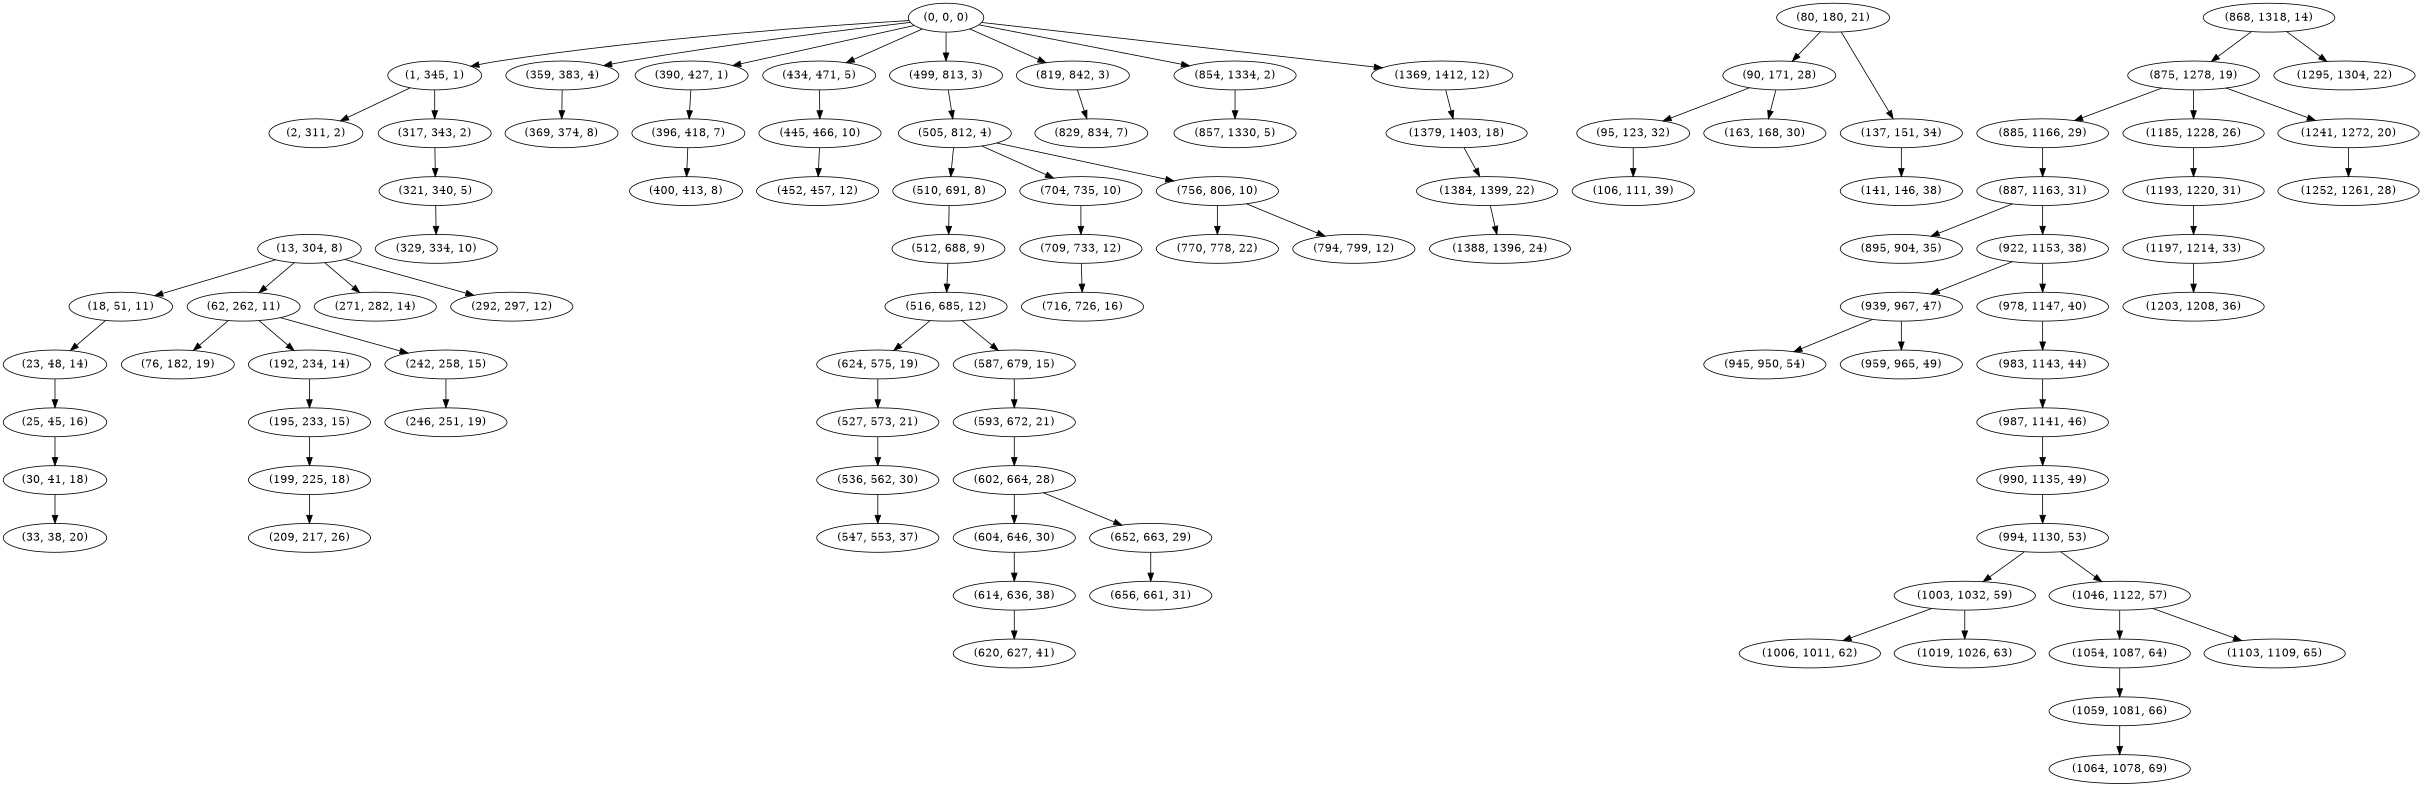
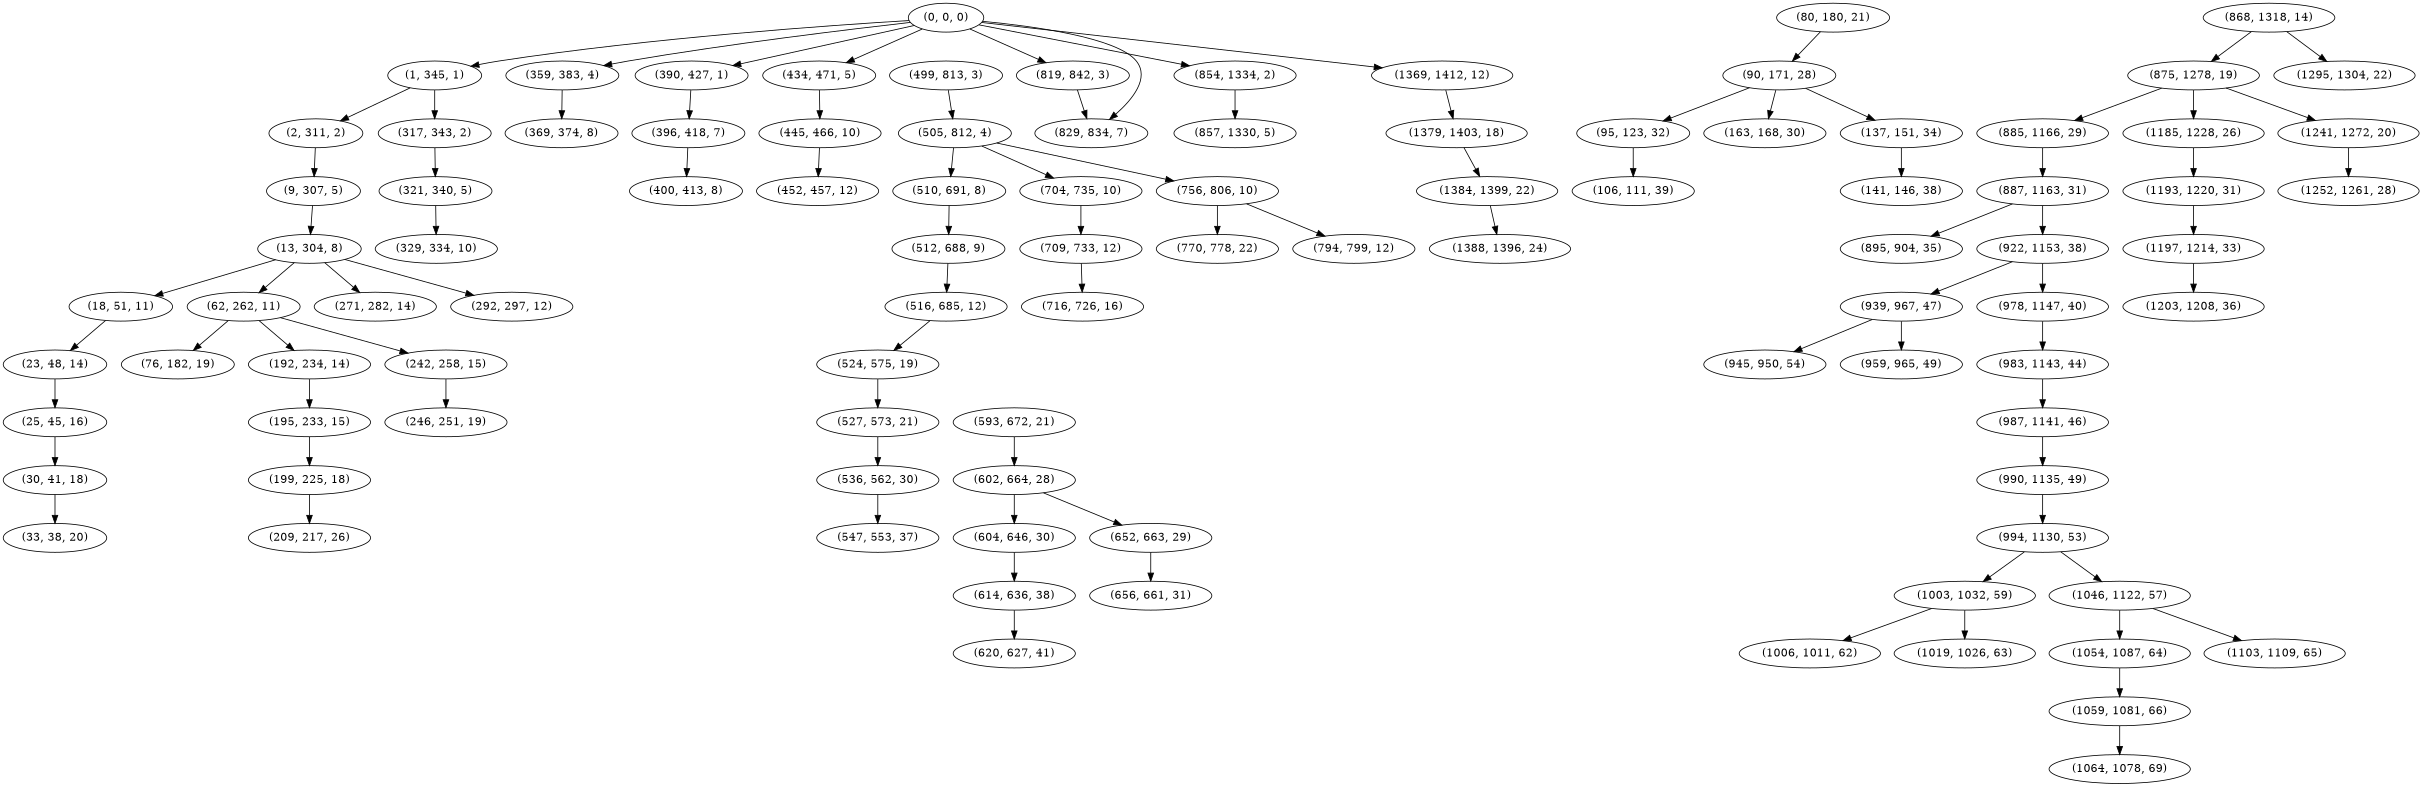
(946, 43) -> (1098, 41)
(1865, 72) -> (1836, 103)
none -> (313, 191)
(878, 364) -> (878, 364)
(1014, 364) -> none
